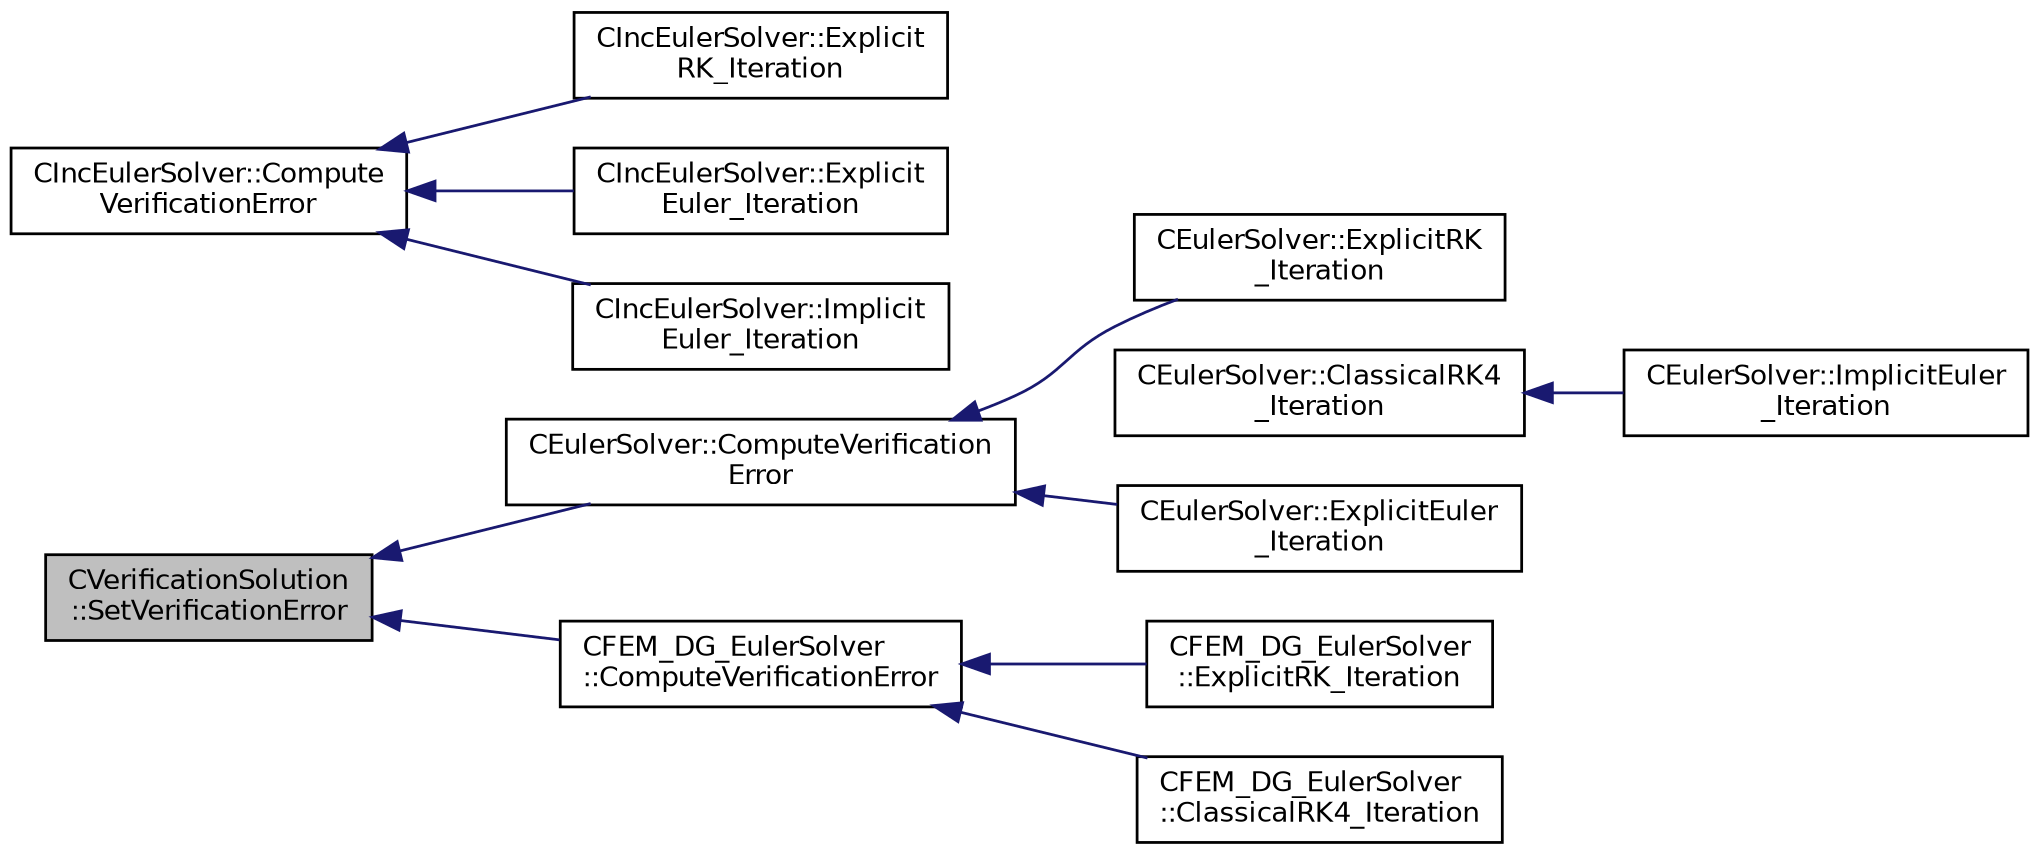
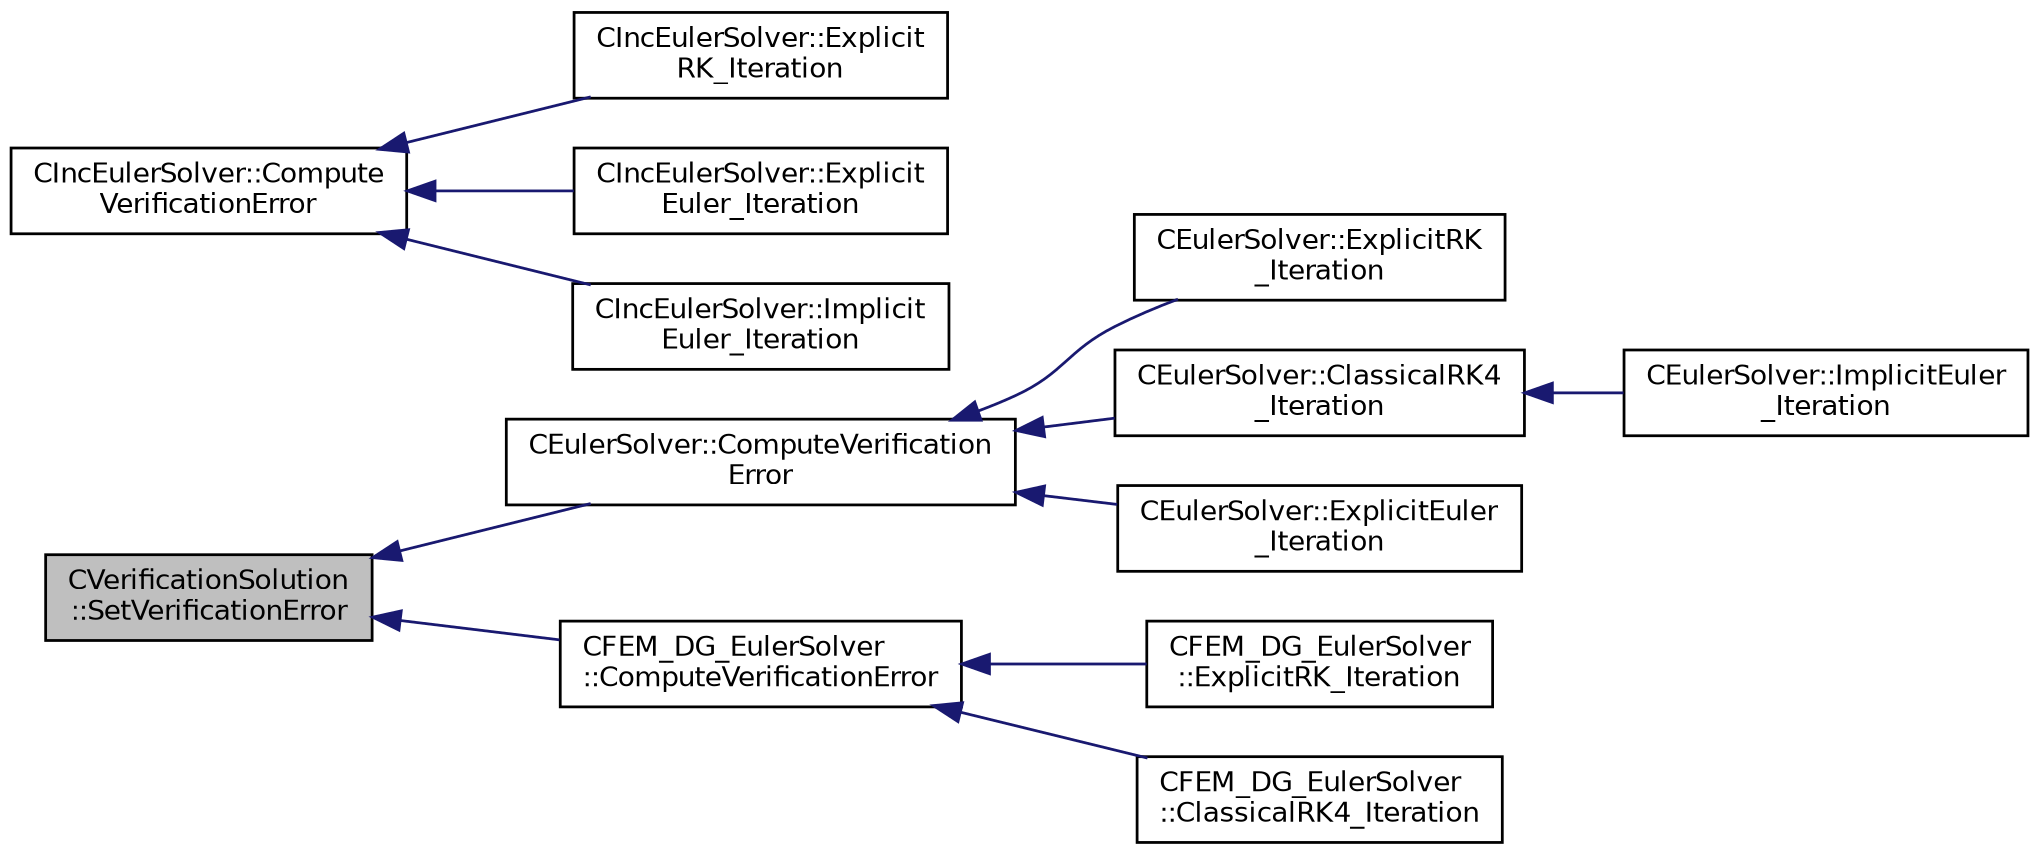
none -> (1079, 423)
